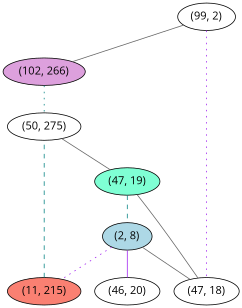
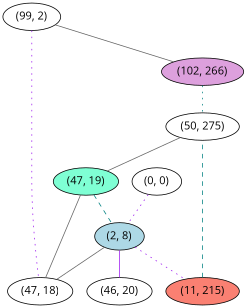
none -> (157, 181)
